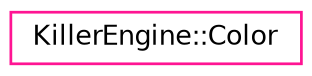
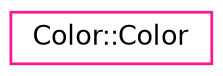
(156, 38) -> (111, 38)
